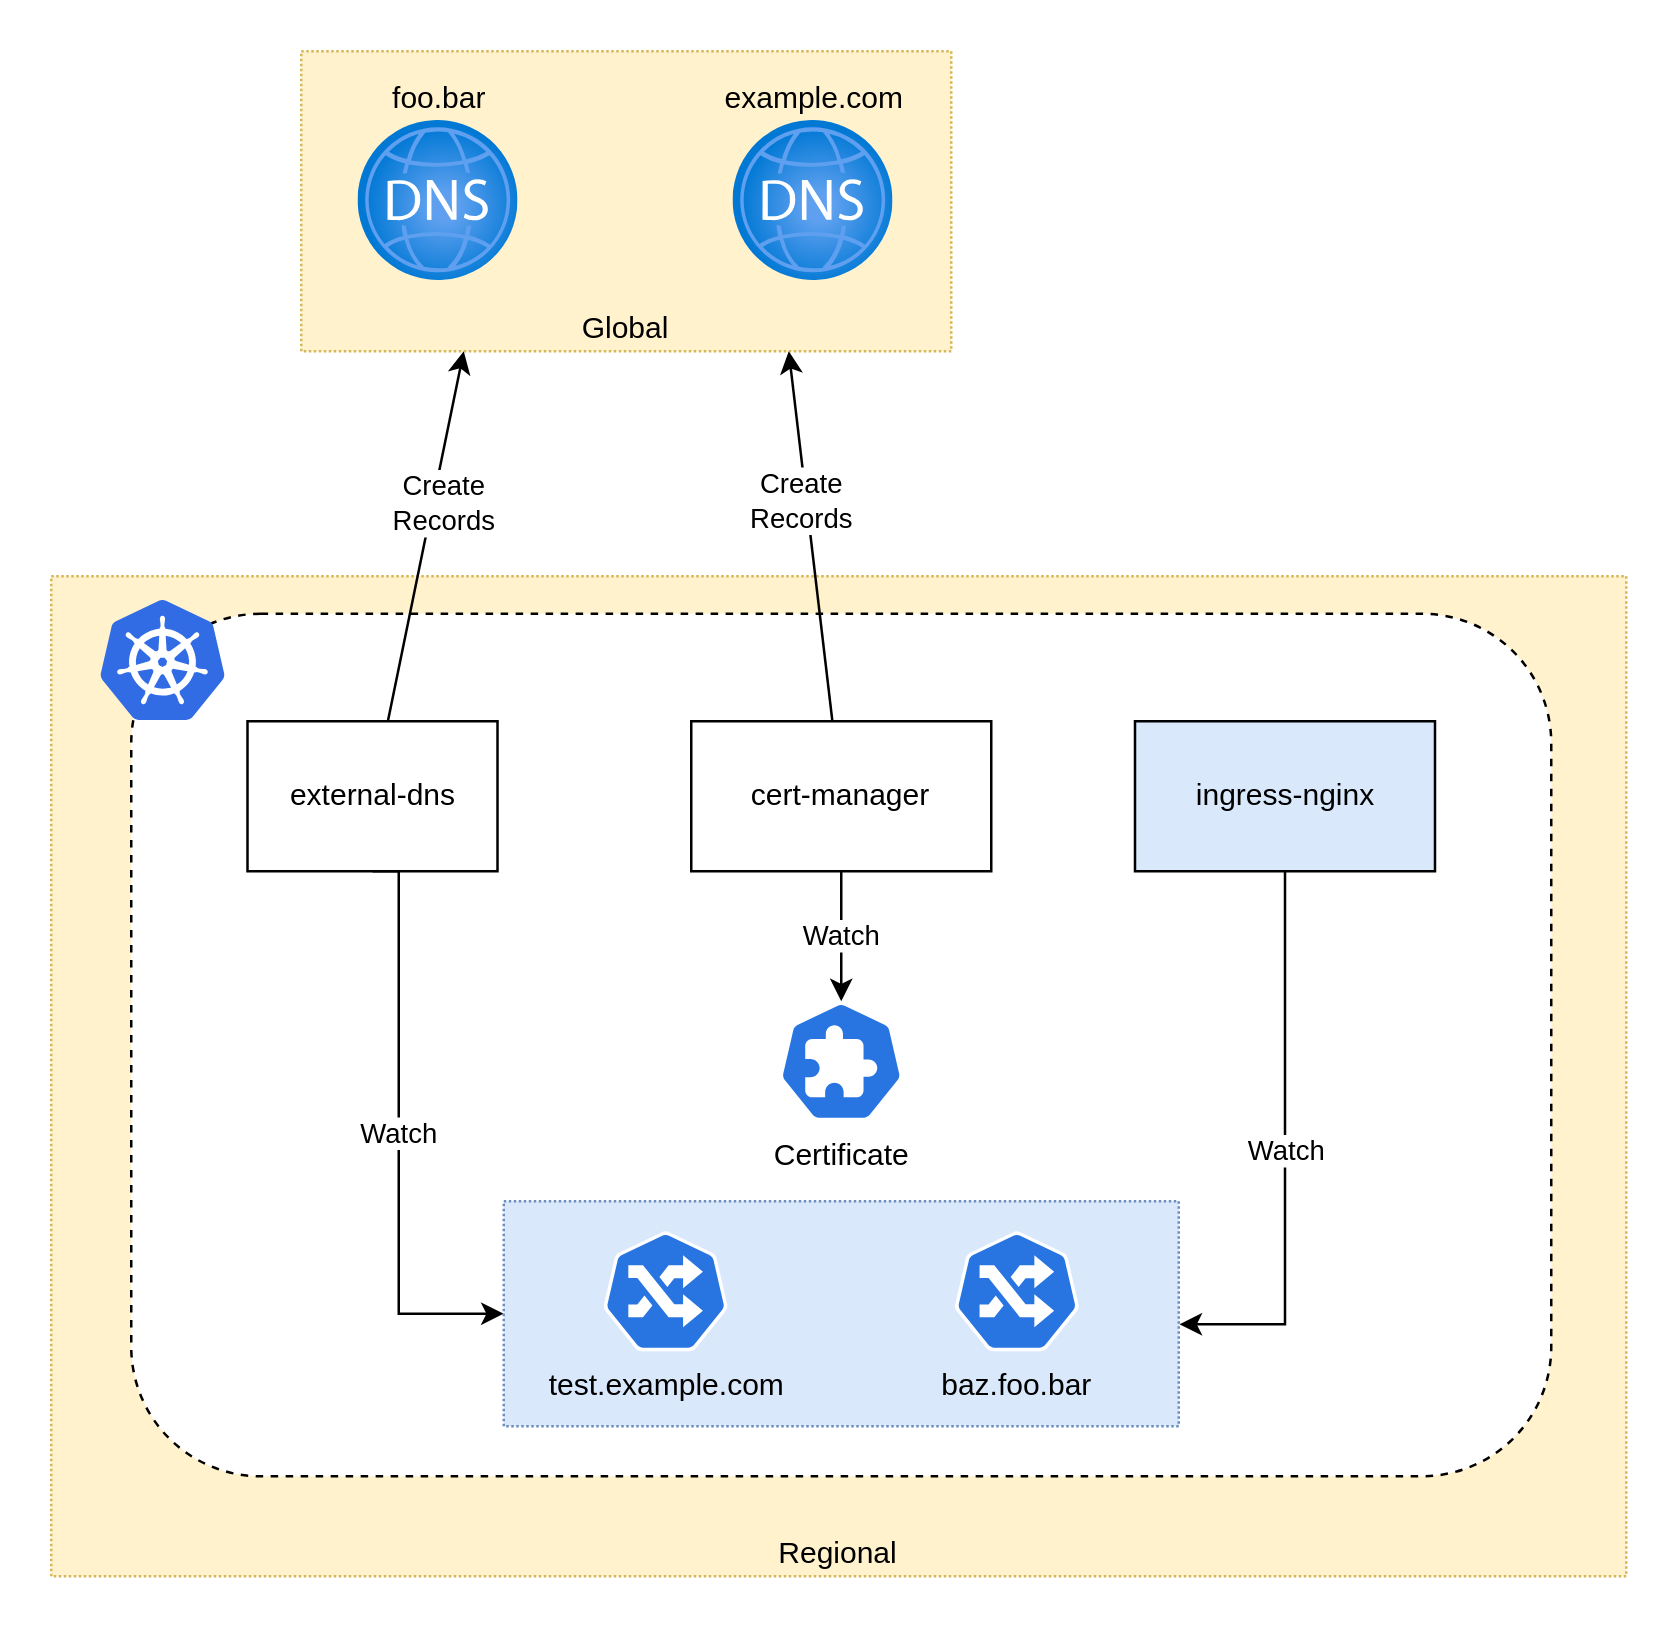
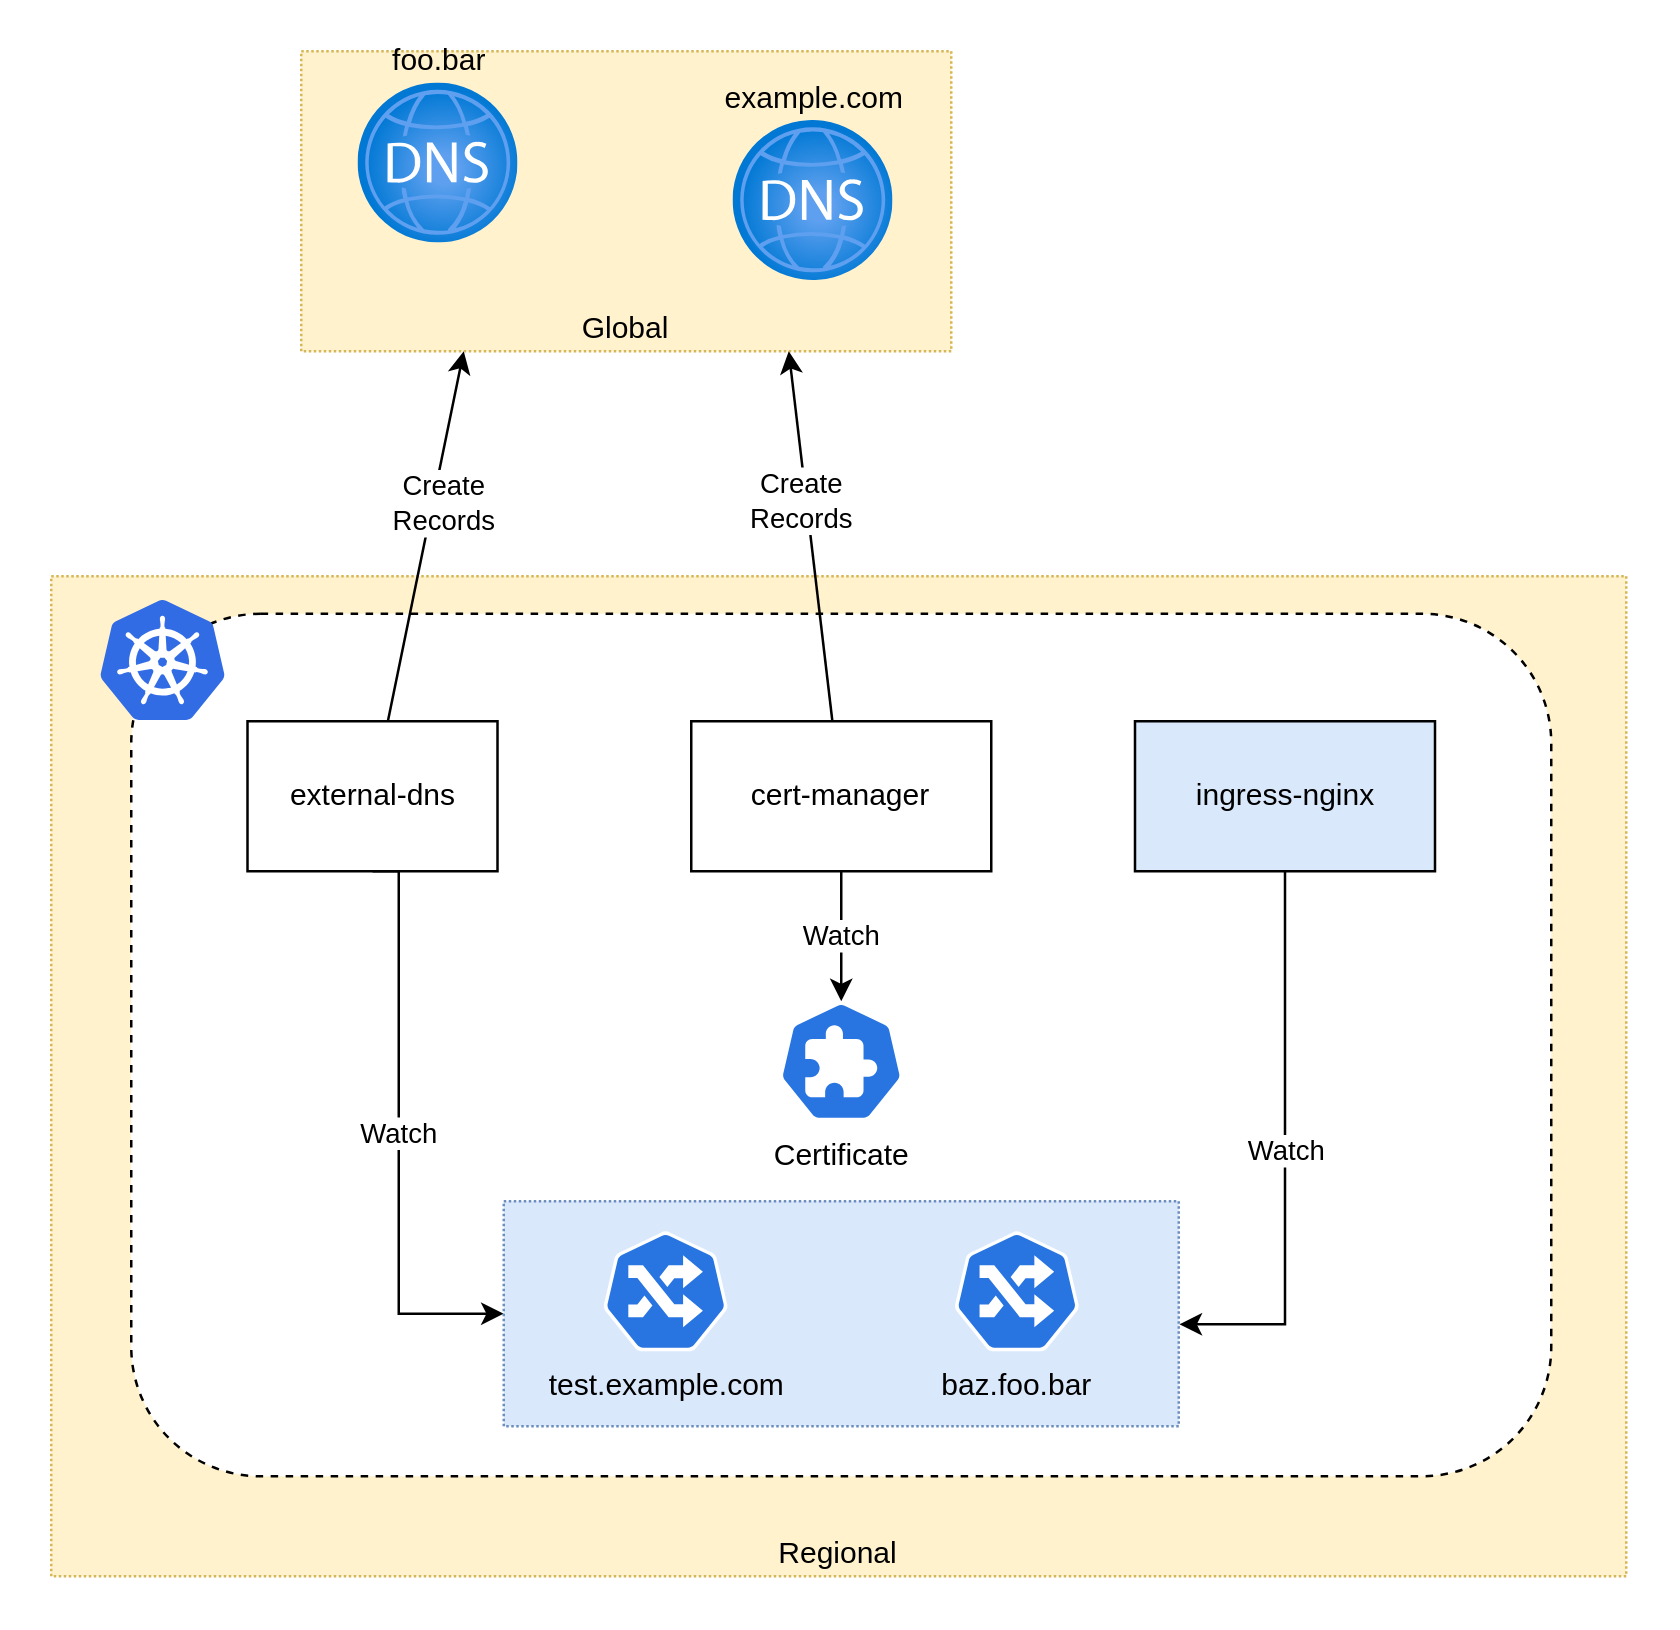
(439, 201) -> (439, 164)
